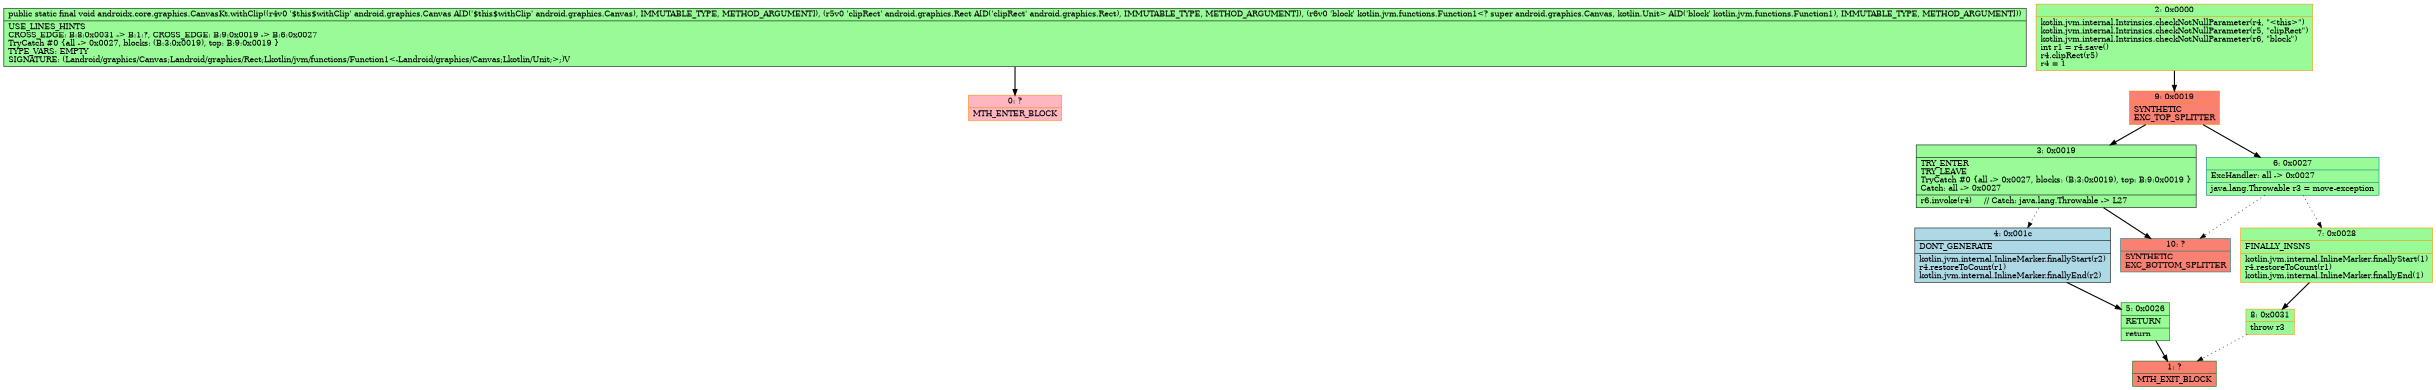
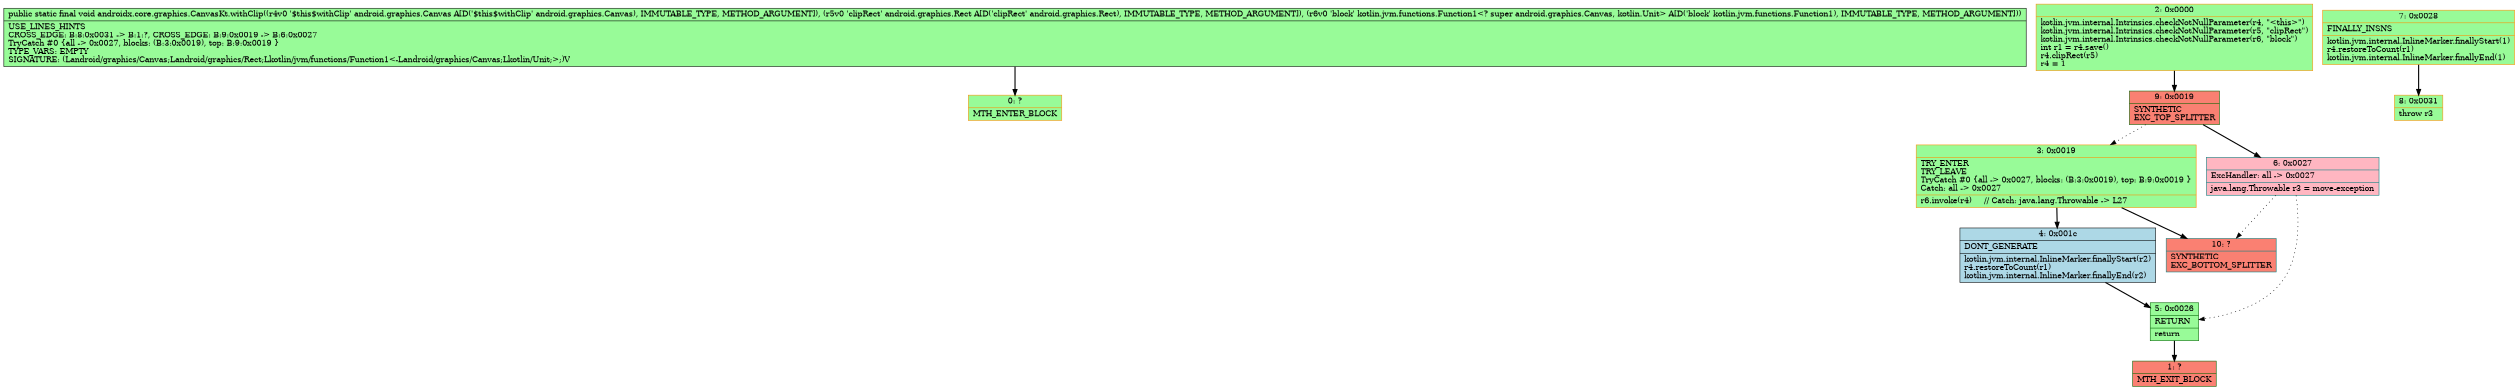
(1015, 108) -> (1015, 108)
(2174, 108) -> (2174, 108)
(2131, 133) -> (2131, 133)
(2056, 176) -> (2056, 176)
(2293, 176) -> (2293, 176)
(2311, 209) -> (2282, 281)
(2035, 215) -> (2057, 215)
(2225, 346) -> none
